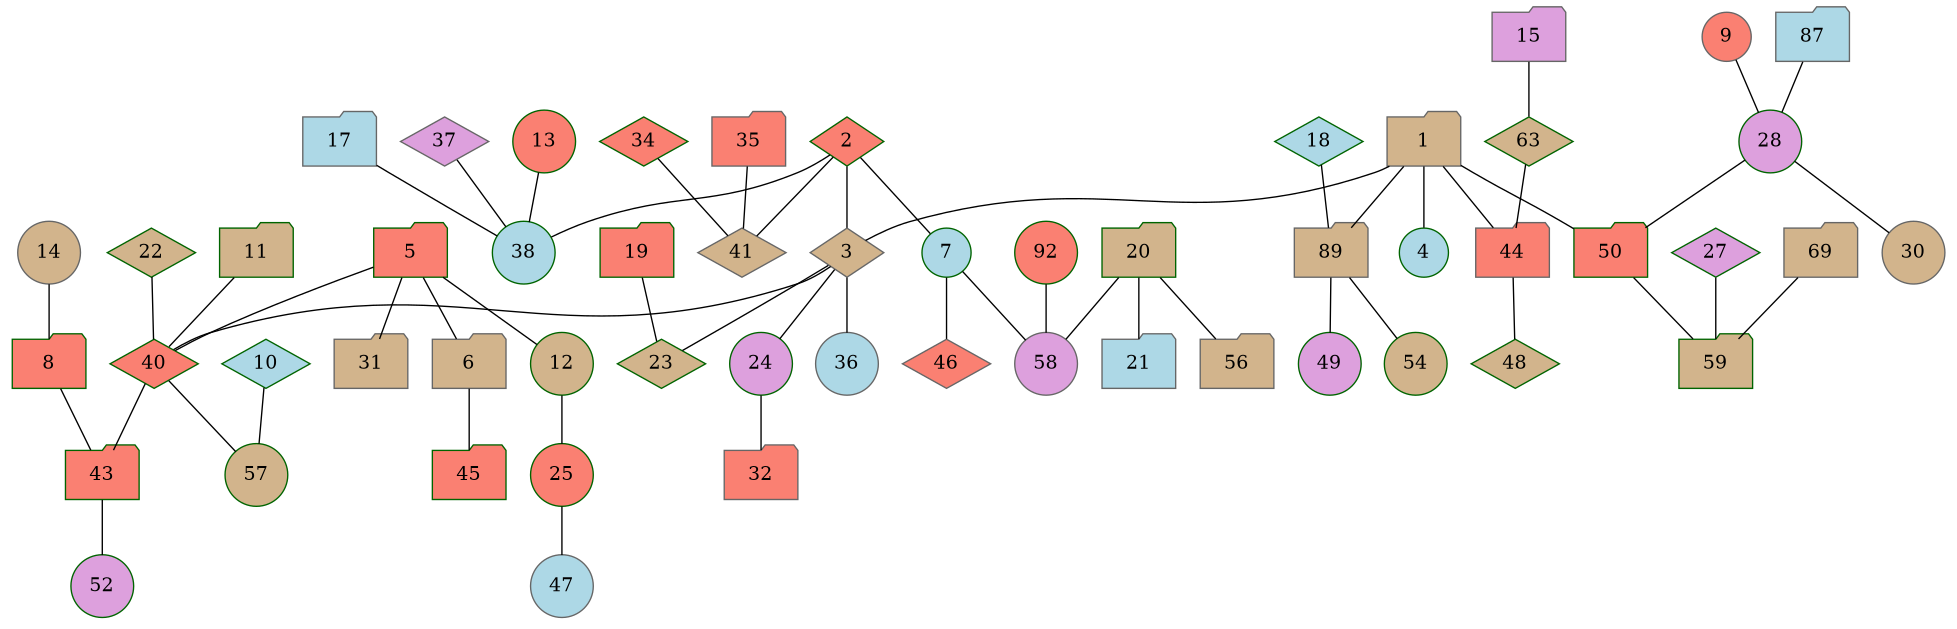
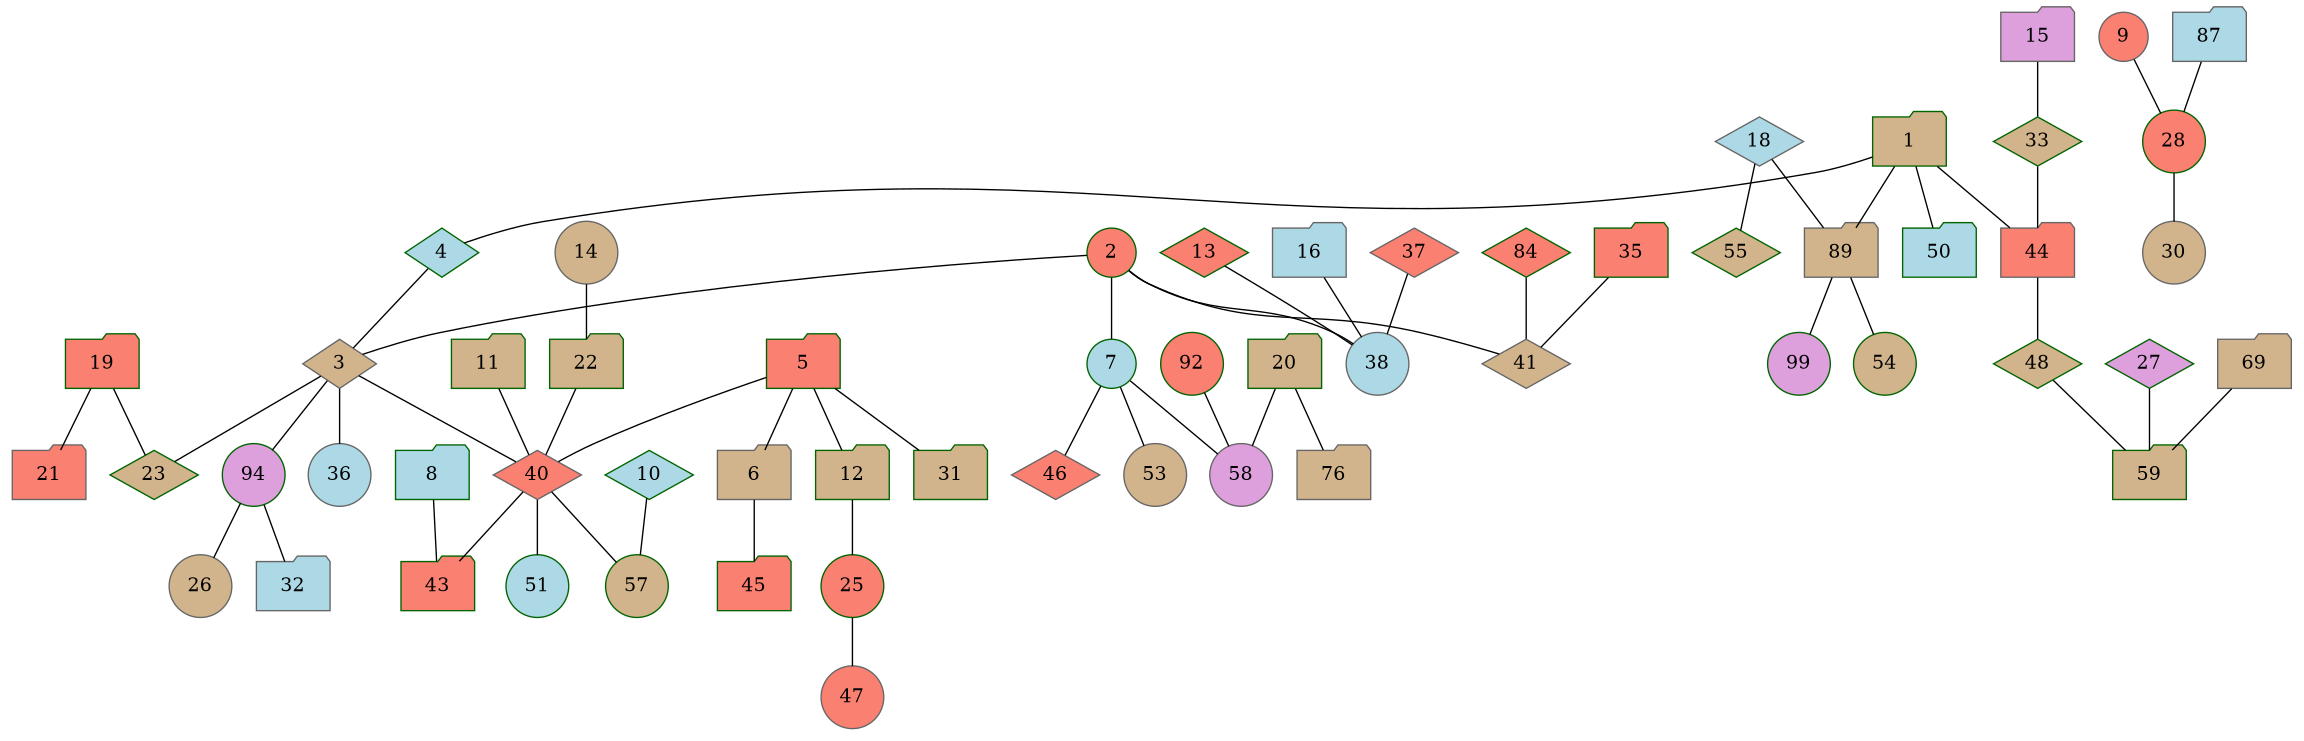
(340, 142) -> (1309, 253)
(445, 142) -> (1414, 253)
(544, 142) -> (1204, 253)
(644, 142) -> (1526, 253)
(749, 142) -> (1631, 253)
(847, 142) -> (1112, 253)
(1319, 142) -> (1759, 142)
(1424, 142) -> (1909, 142)
(1529, 142) -> (2038, 142)
(1770, 142) -> (2174, 142)
(1695, 194) -> none
(1127, 200) -> (391, 308)
(151, 253) -> (586, 364)
(524, 253) -> (1378, 364)
(1424, 253) -> (442, 253)
(1611, 253) -> (1939, 253)
none -> (1736, 253)
(1139, 308) -> (76, 419)
(1663, 308) -> (2089, 415)
(49, 312) -> (586, 316)
(49, 364) -> (432, 475)
(154, 364) -> (537, 475)
(371, 364) -> (951, 475)
(562, 364) -> (852, 475)
(761, 364) -> (254, 475)
(1139, 364) -> (49, 475)
(1237, 364) -> (1334, 475)
(1330, 364) -> (1799, 364)
(761, 475) -> (293, 586)
none -> (1155, 475)
(102, 586) -> none
none -> (200, 586)
none -> (537, 586)
(562, 586) -> (852, 697)
